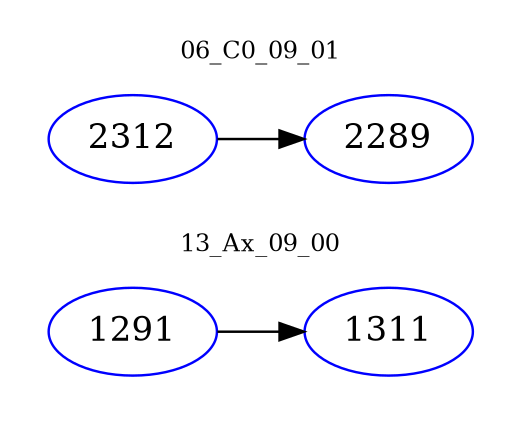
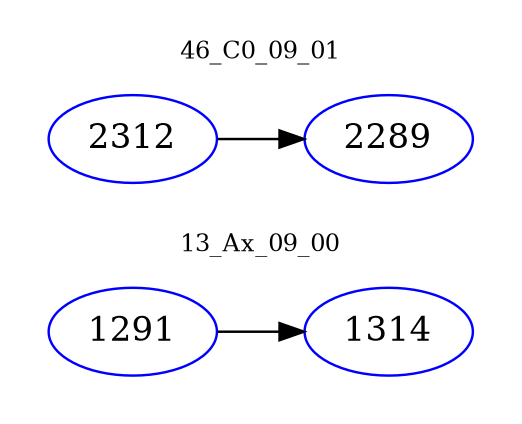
(261, 52) -> (261, 52)
(389, 332) -> (389, 332)
